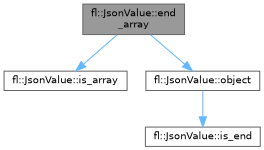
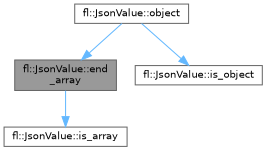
(168, 49) -> (106, 38)
(203, 137) -> (199, 75)
